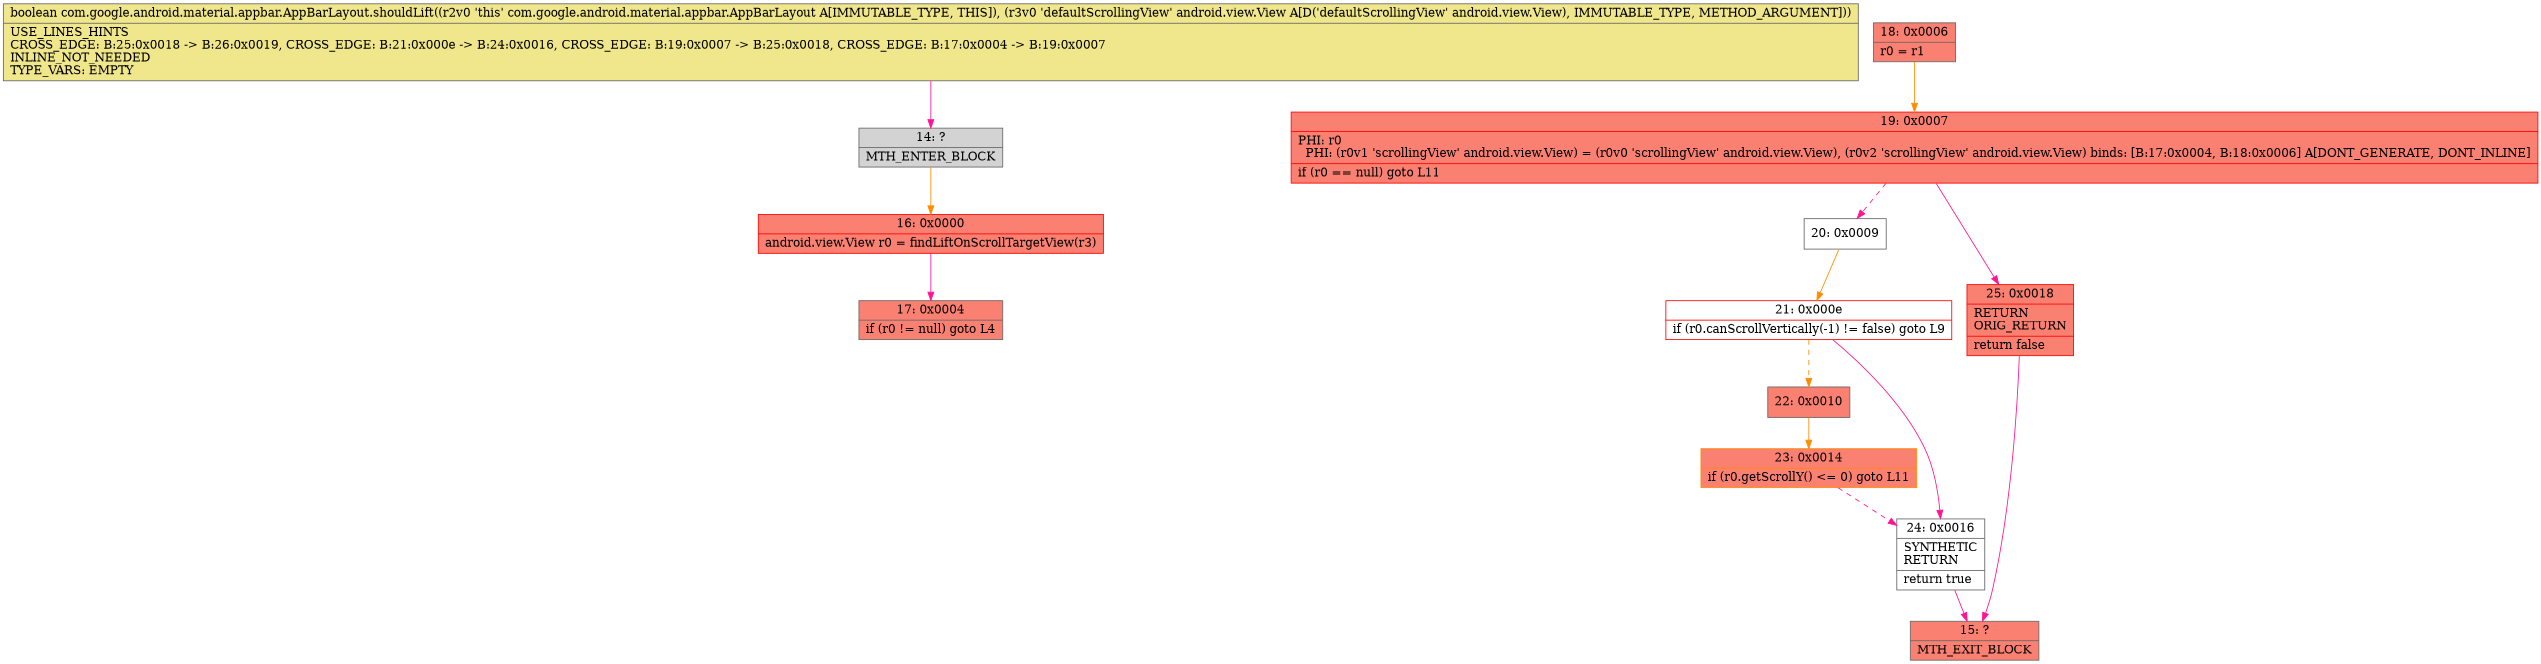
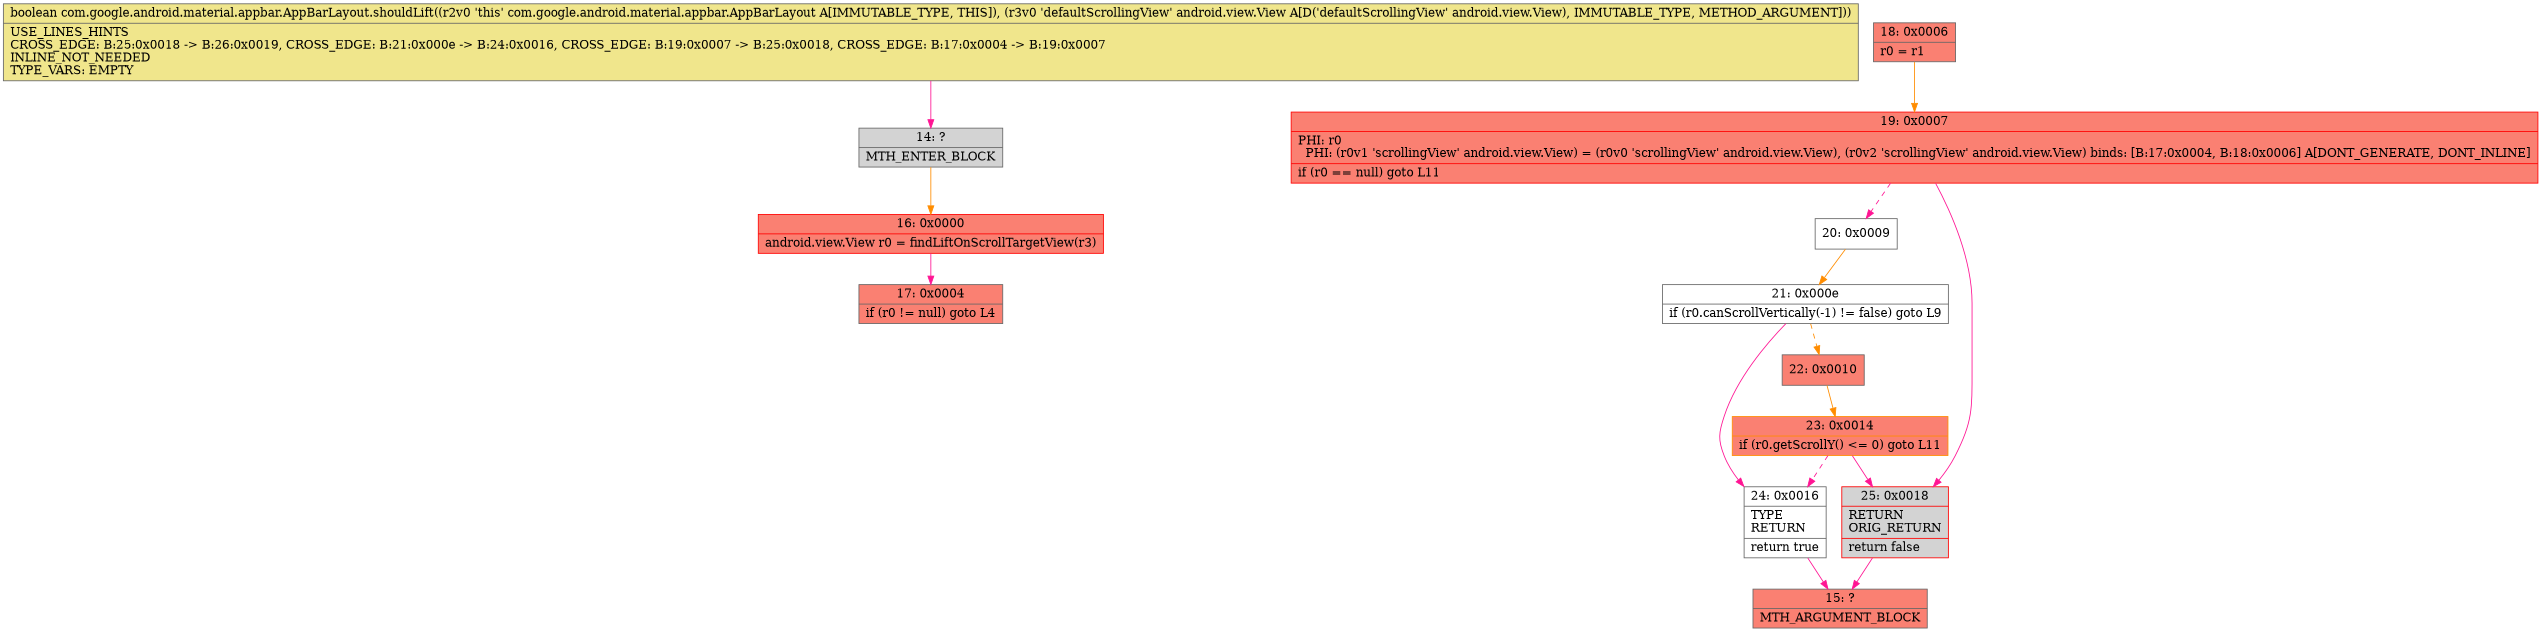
(1809, 320) -> (1805, 304)
(2020, 320) -> (1895, 522)
none -> (1860, 468)
(1941, 548) -> (1767, 516)
(1975, 650) -> (1840, 618)
